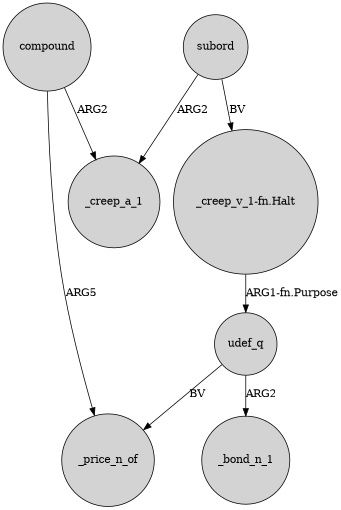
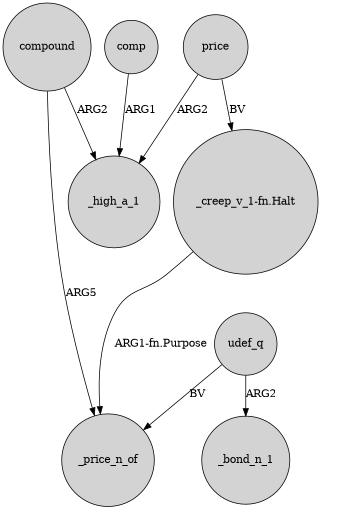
none -> (131, 47)
(216, 47) -> (216, 47)
(114, 202) -> (114, 202)
(246, 290) -> (116, 311)
